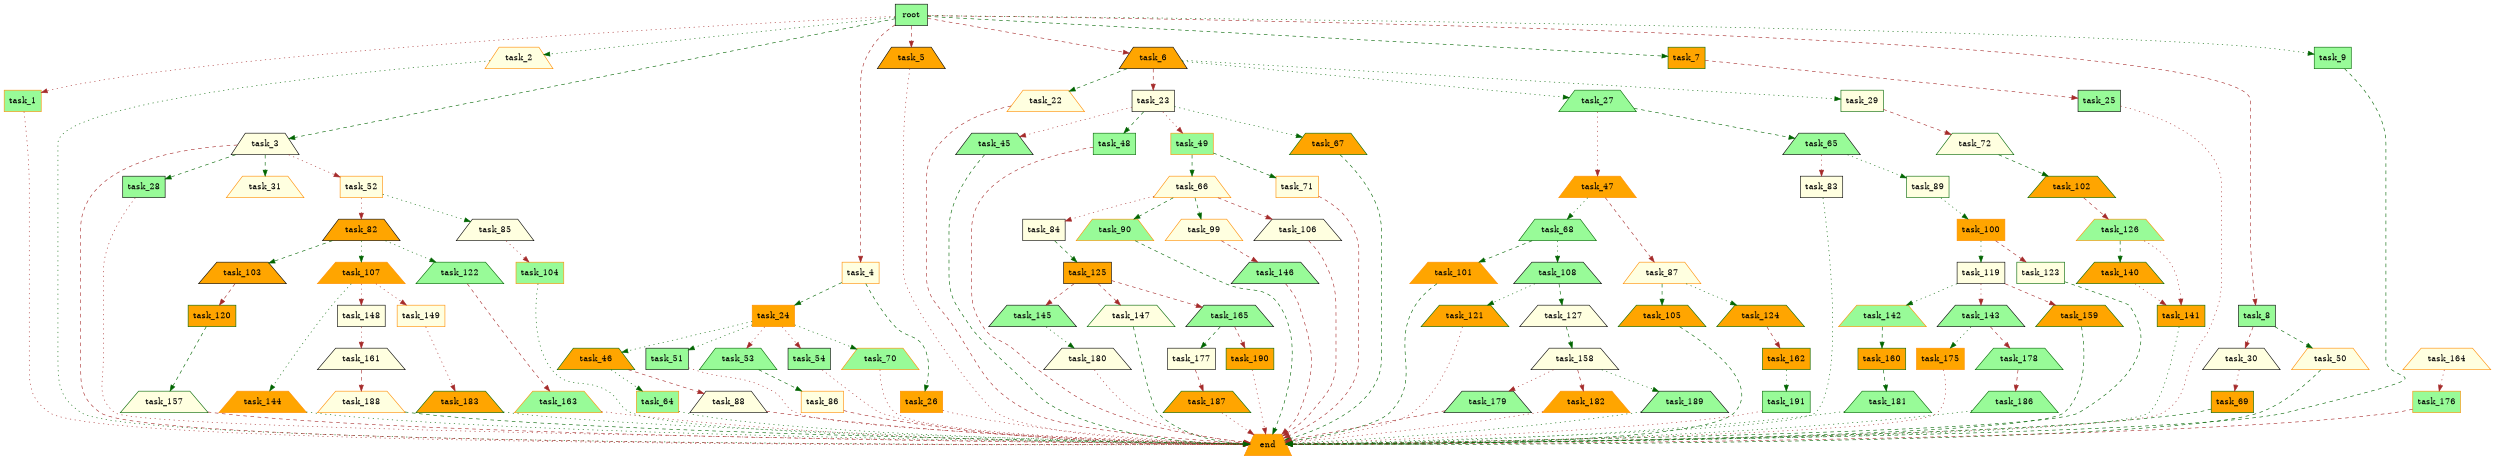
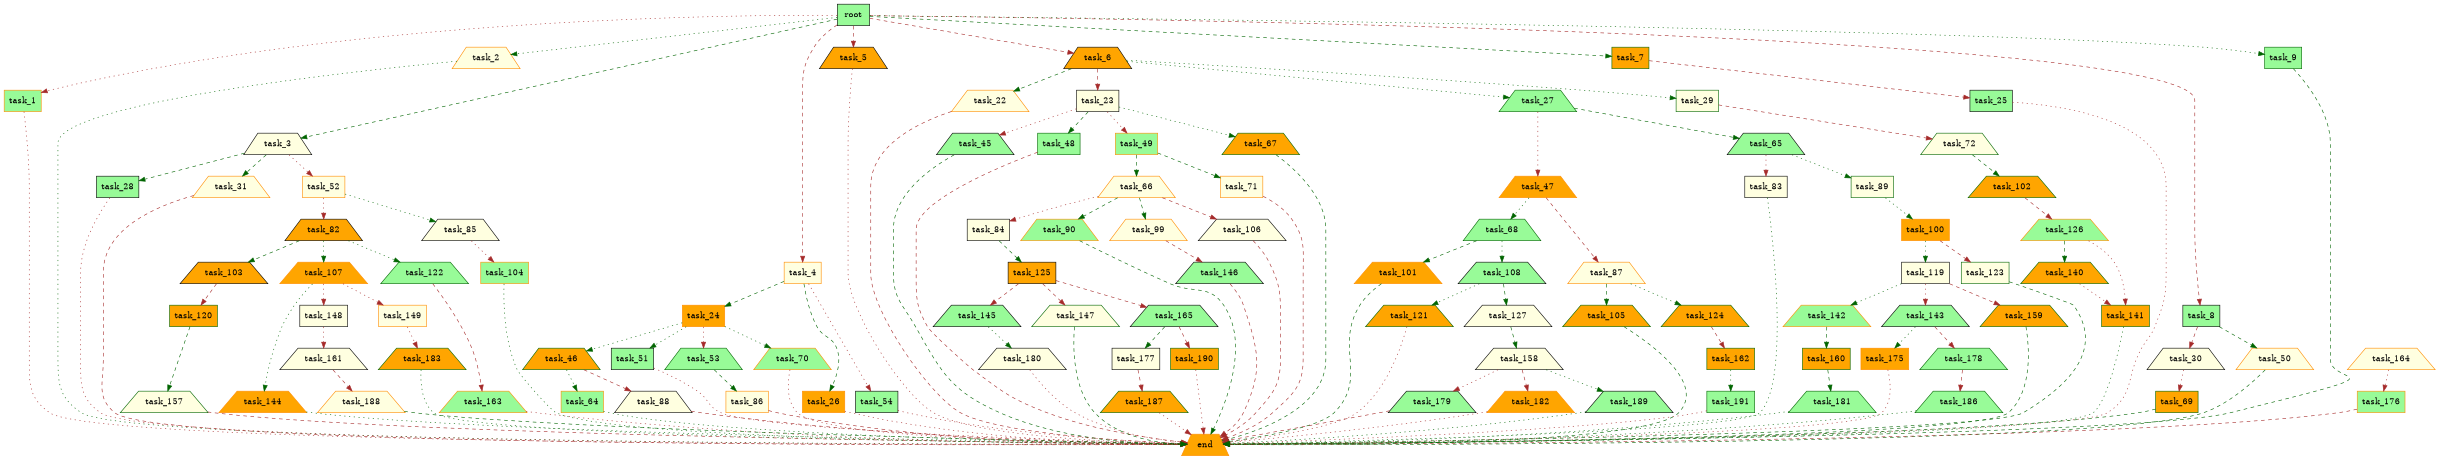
(789, 335) -> (838, 335)
(98, 411) -> (511, 440)
